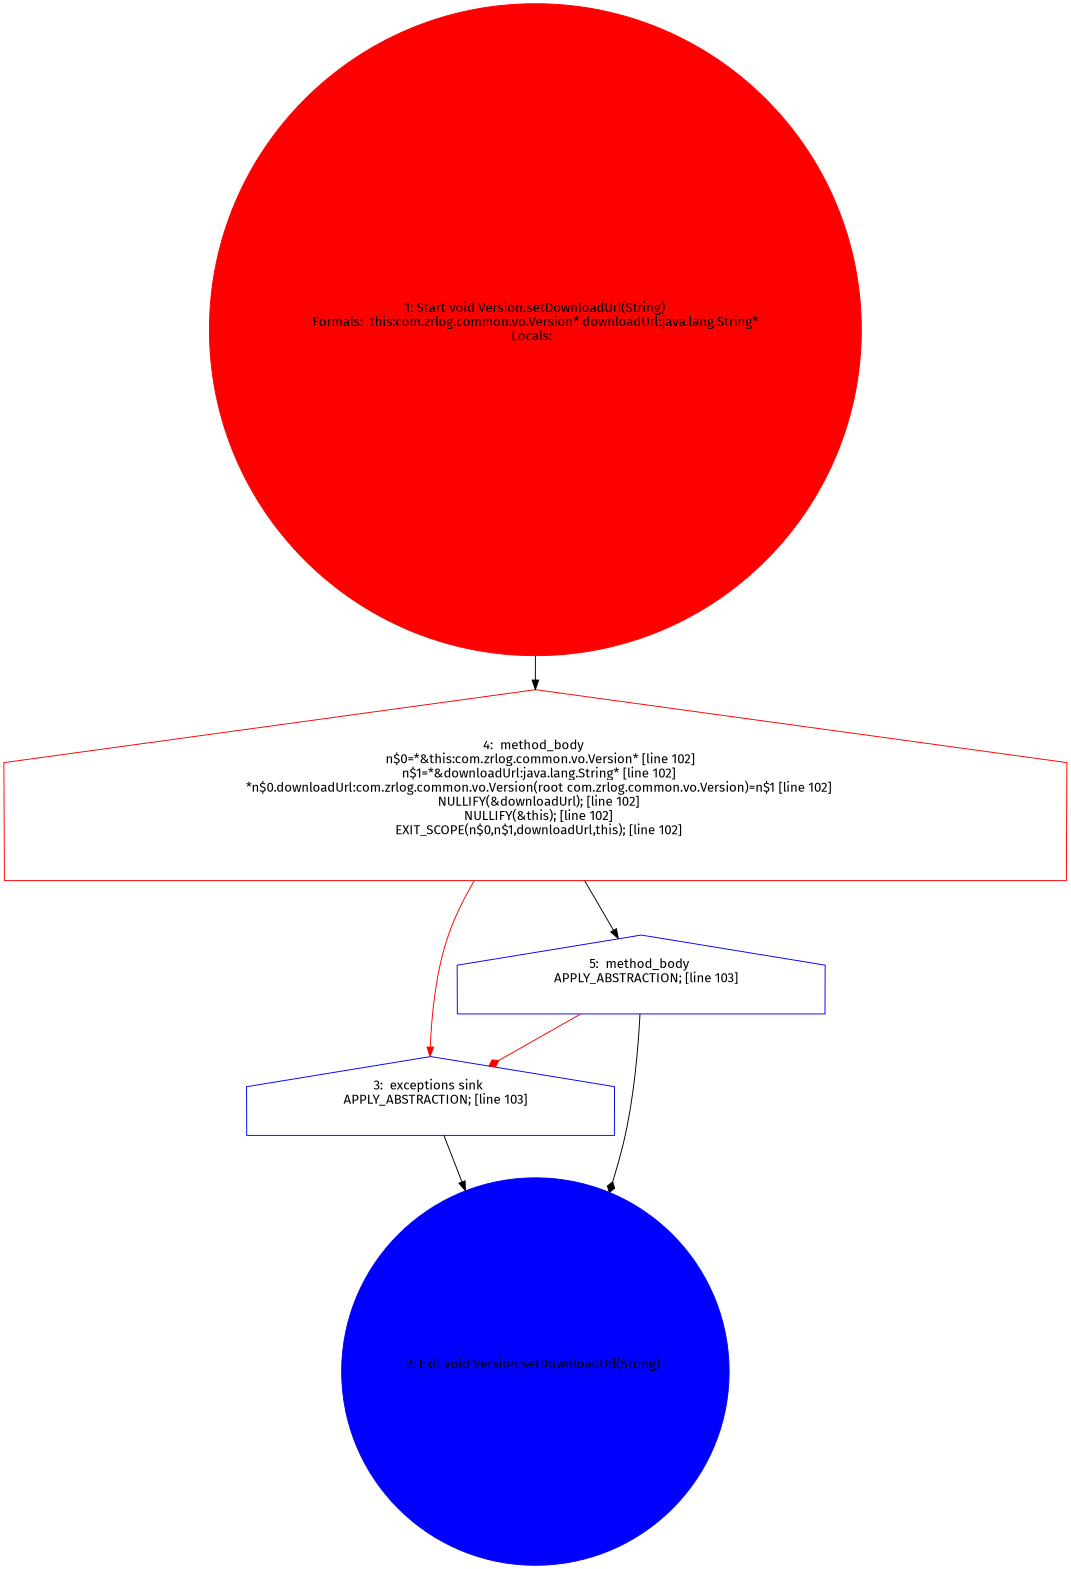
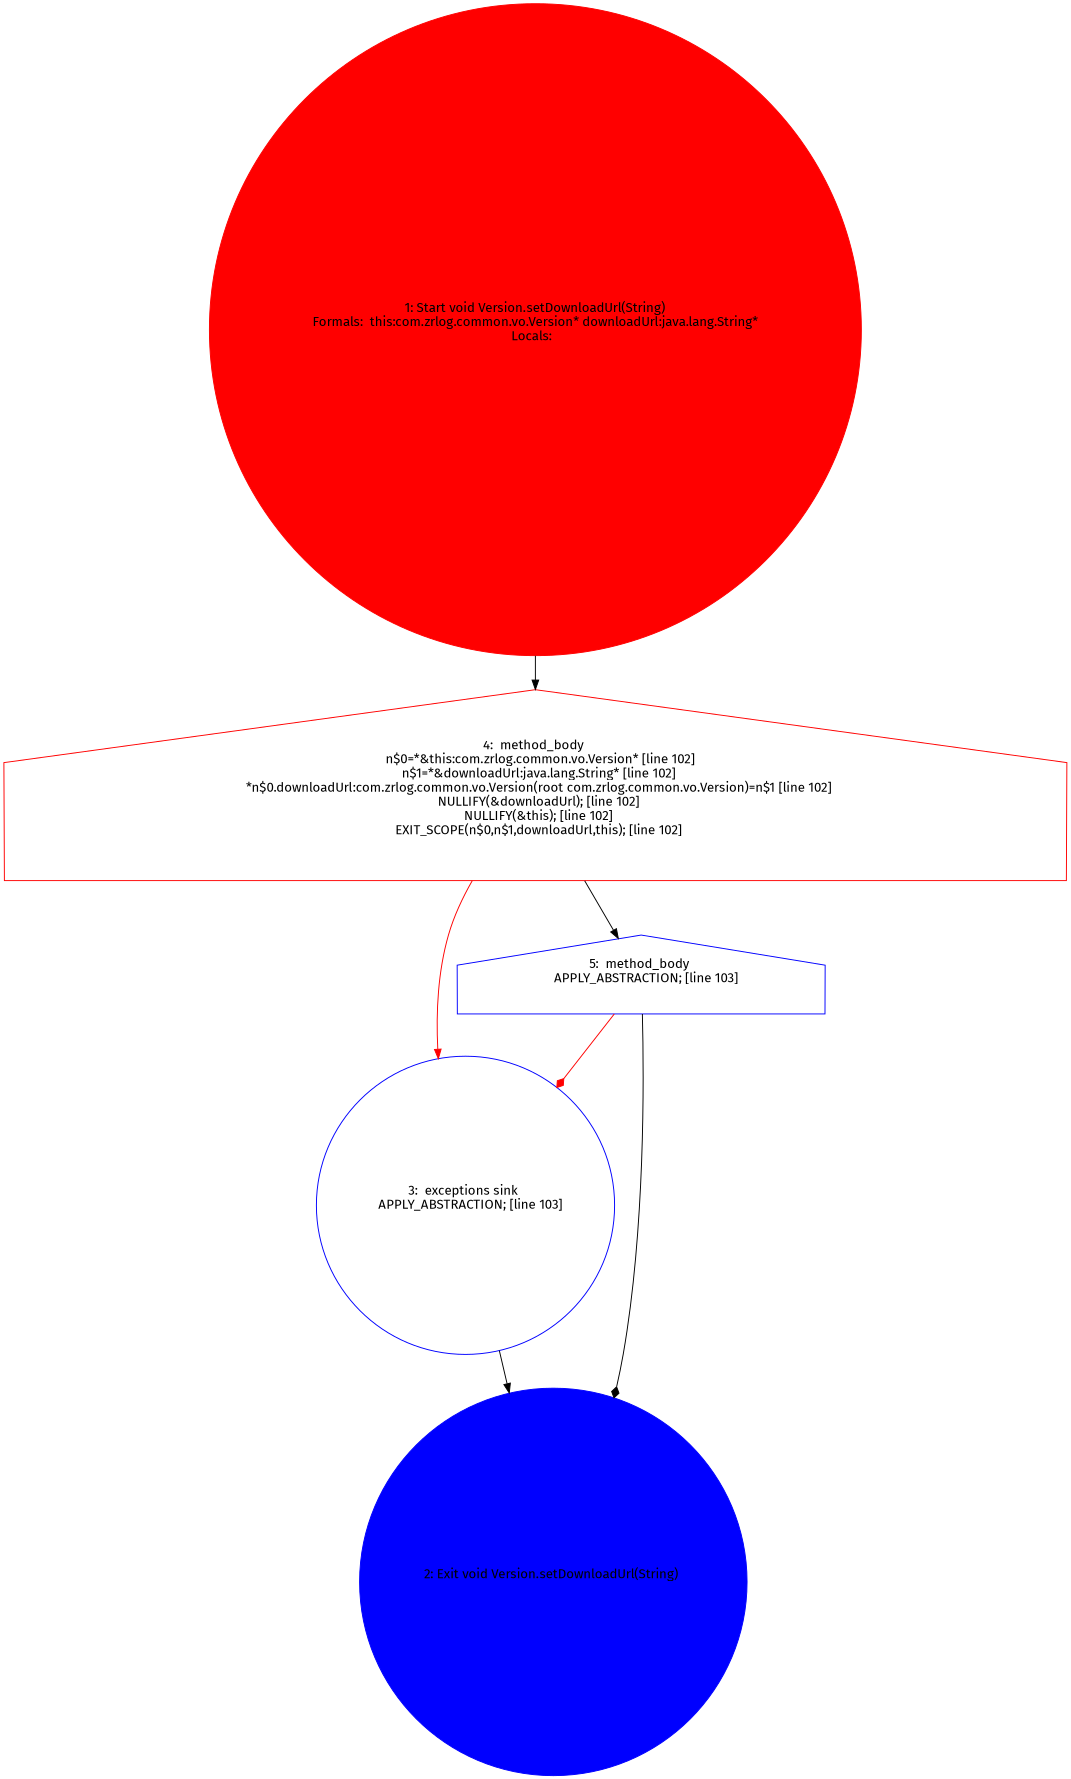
(431, 1100) -> (465, 1205)
